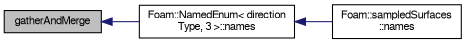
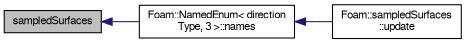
(53, 22) -> (53, 22)
(397, 22) -> (397, 22)
